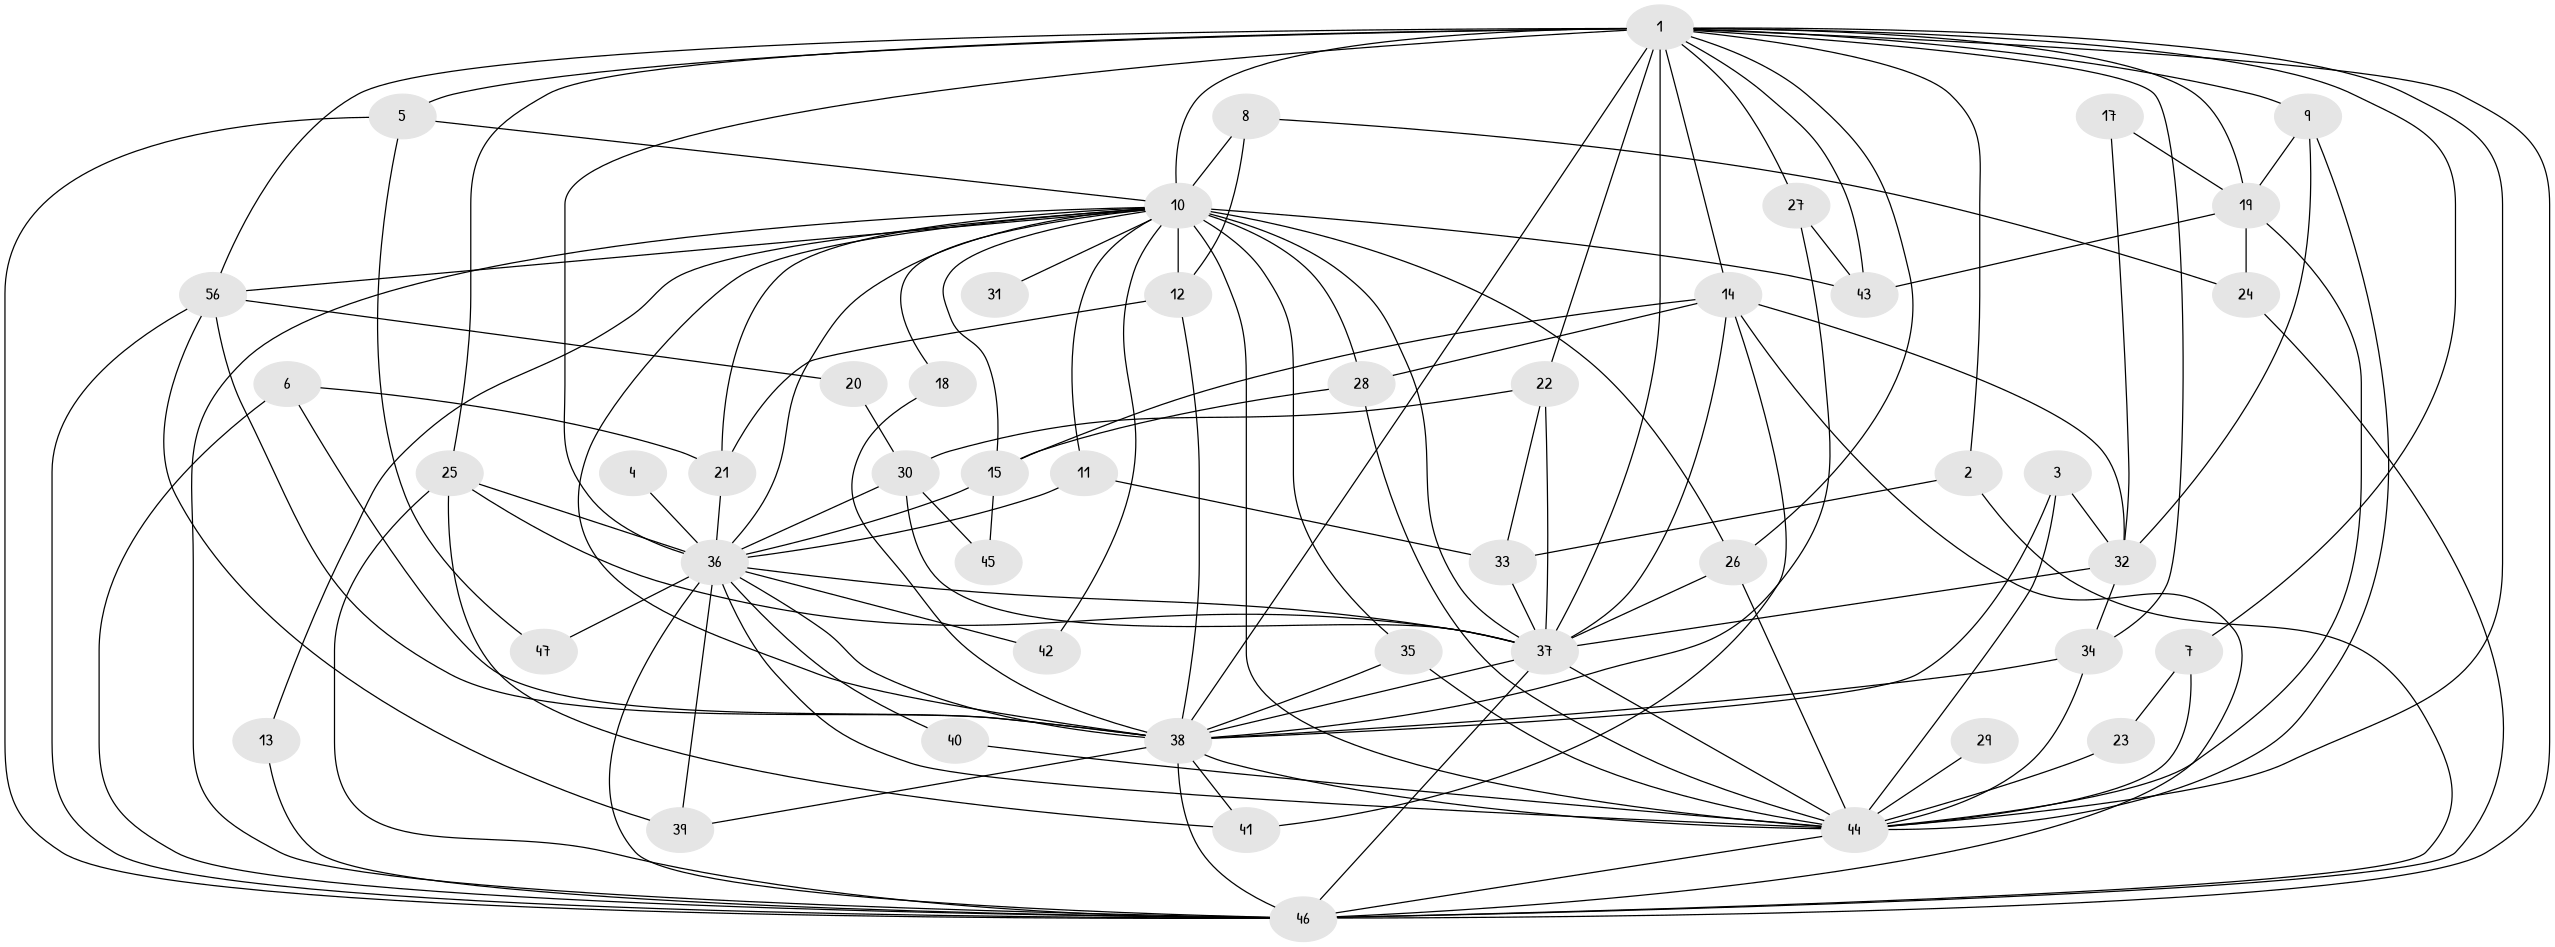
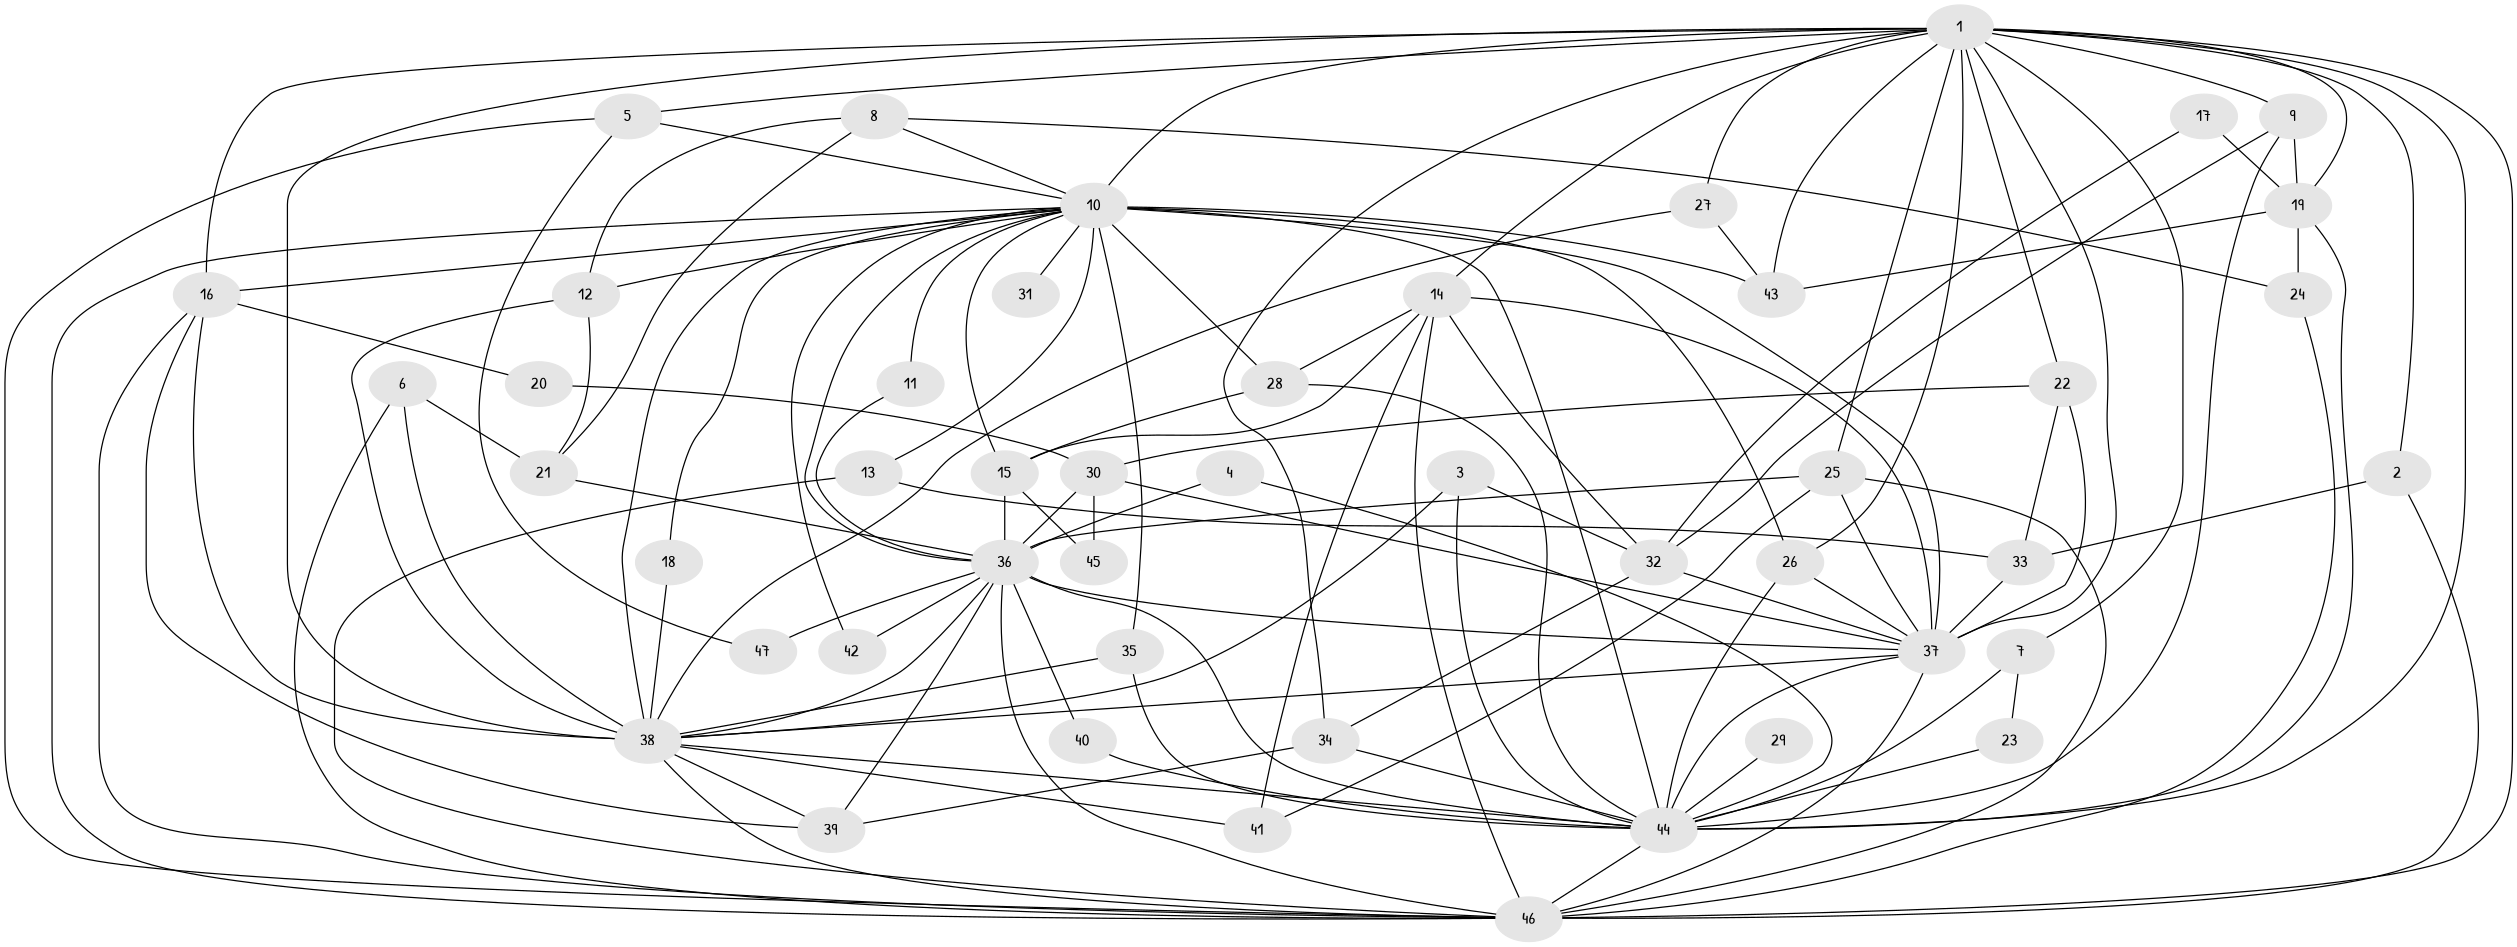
(880, 100) -> none
(799, 263) -> (698, 257)
(213, 295) -> (207, 295)
(1293, 518) -> (1443, 526)
none -> (1645, 607)
(1635, 709) -> (1046, 791)
